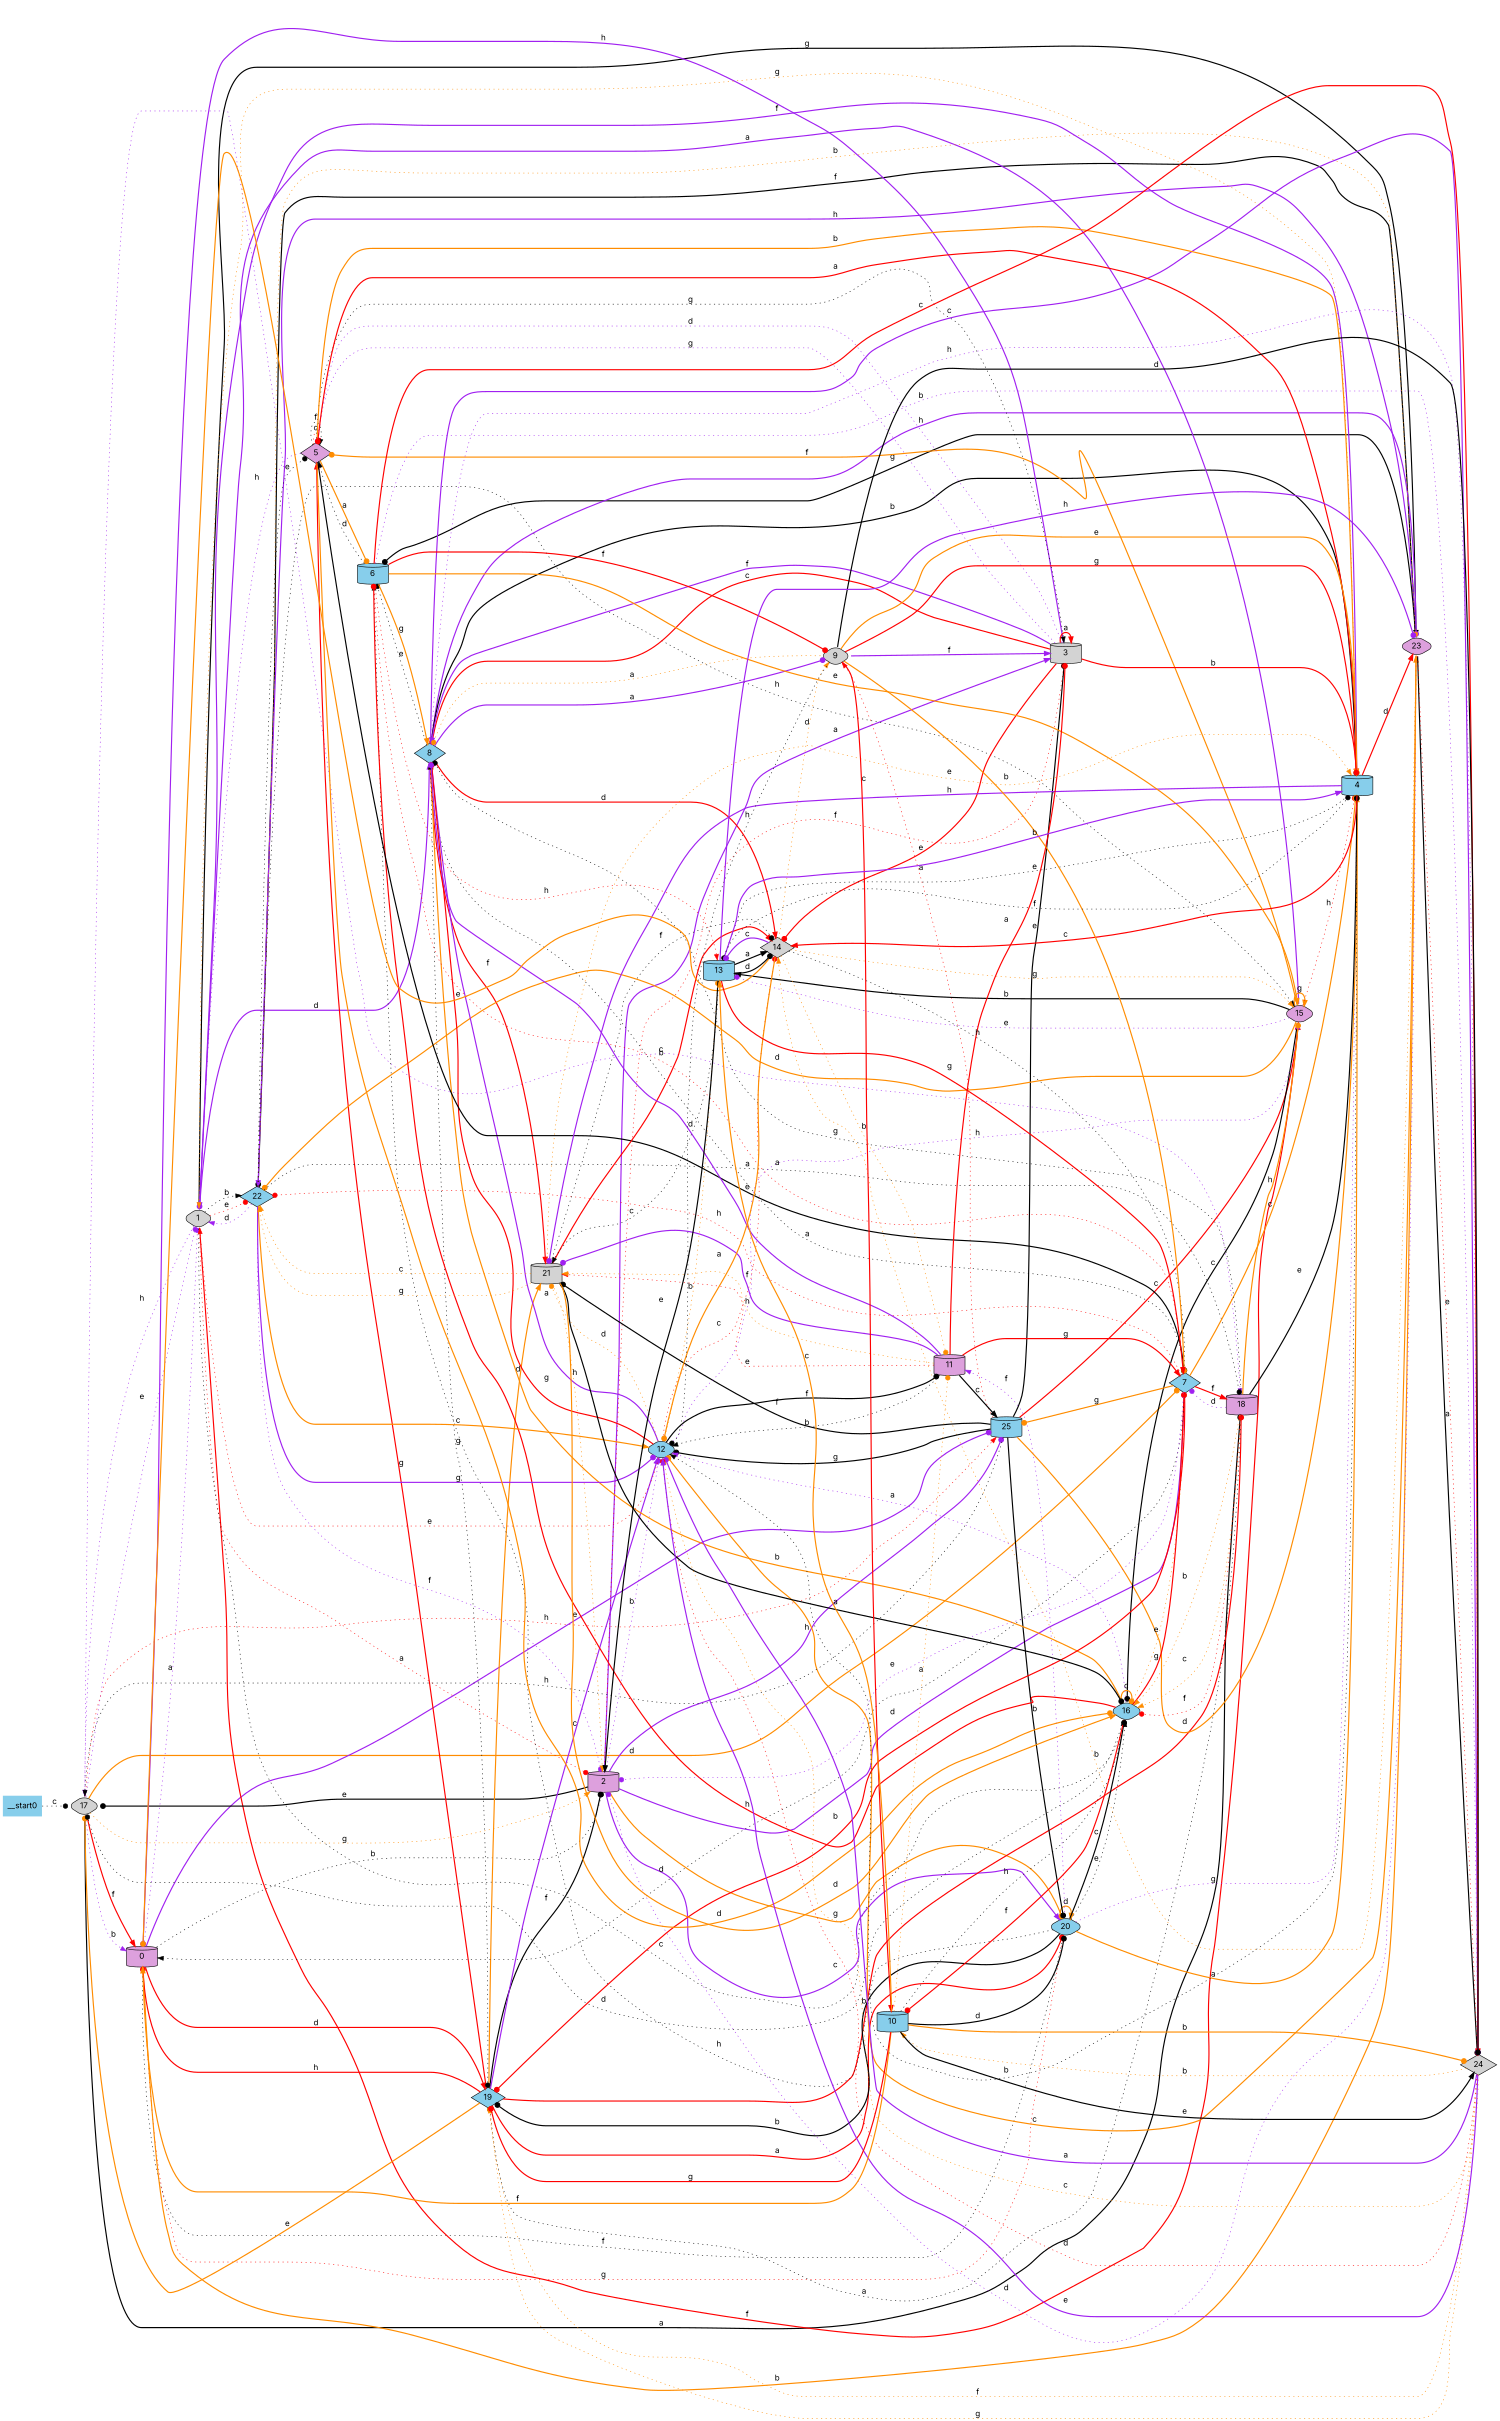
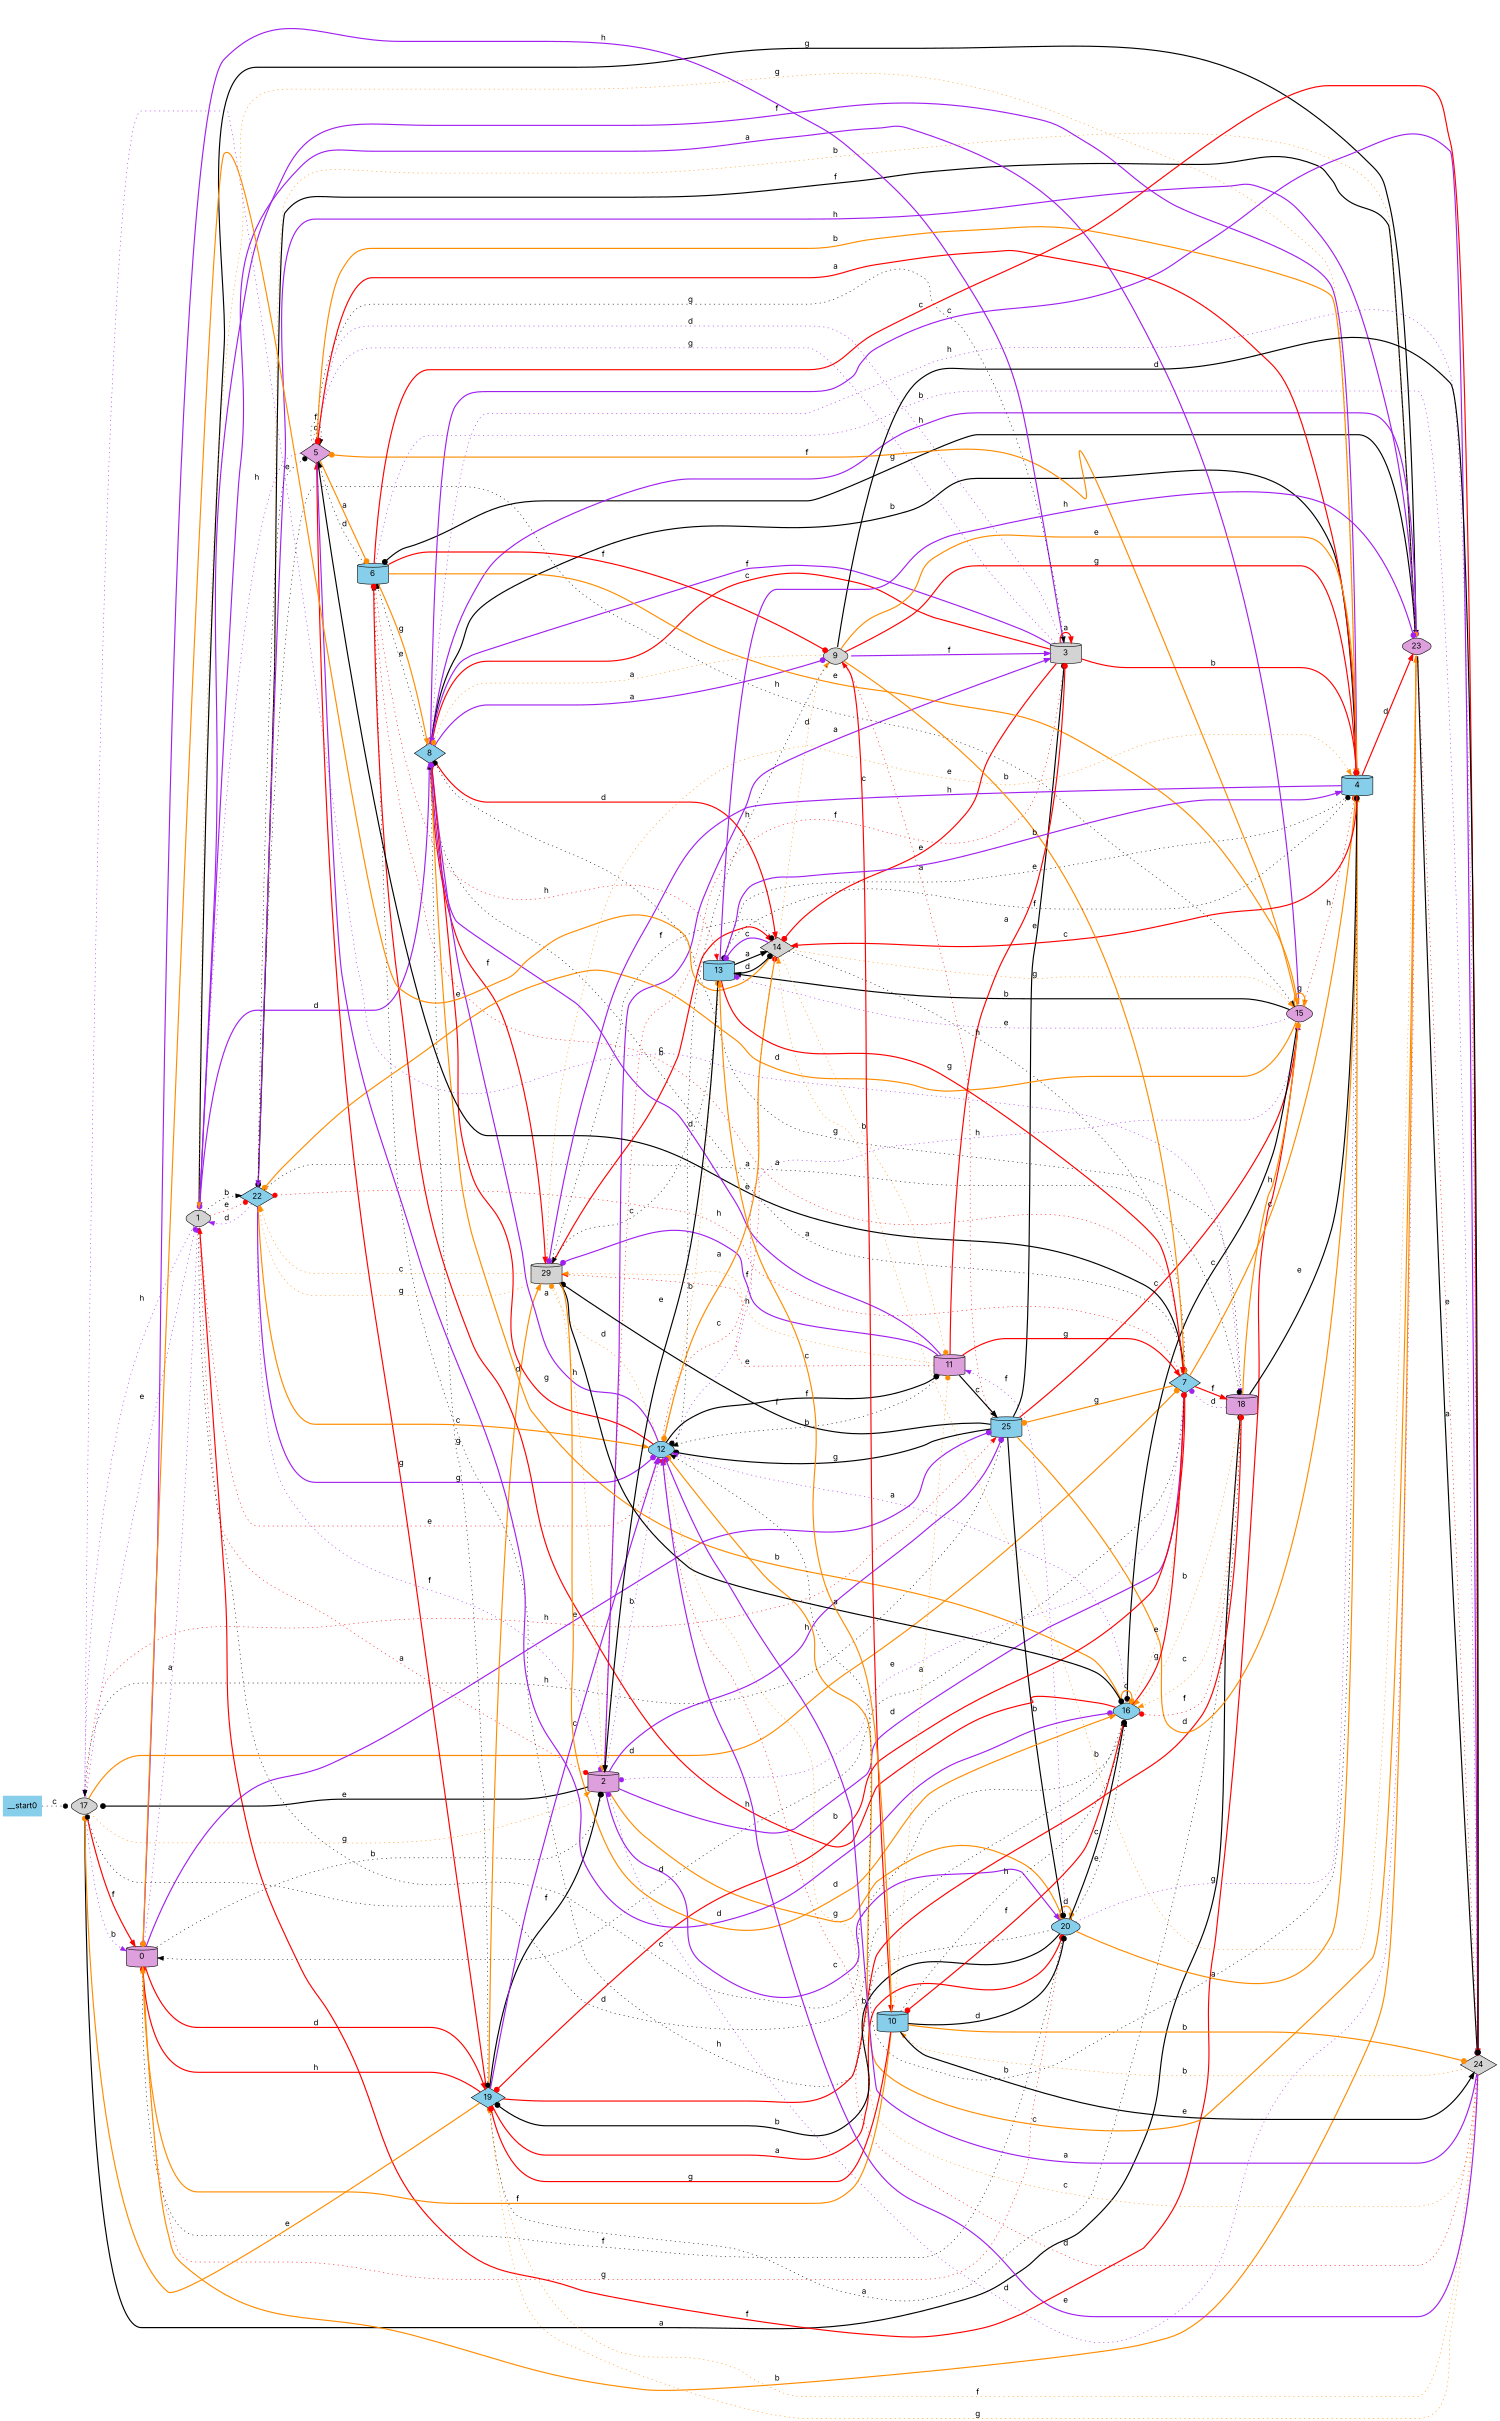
(547, 1274) -> (547, 1274)
(496, 1464) -> (496, 1464)
